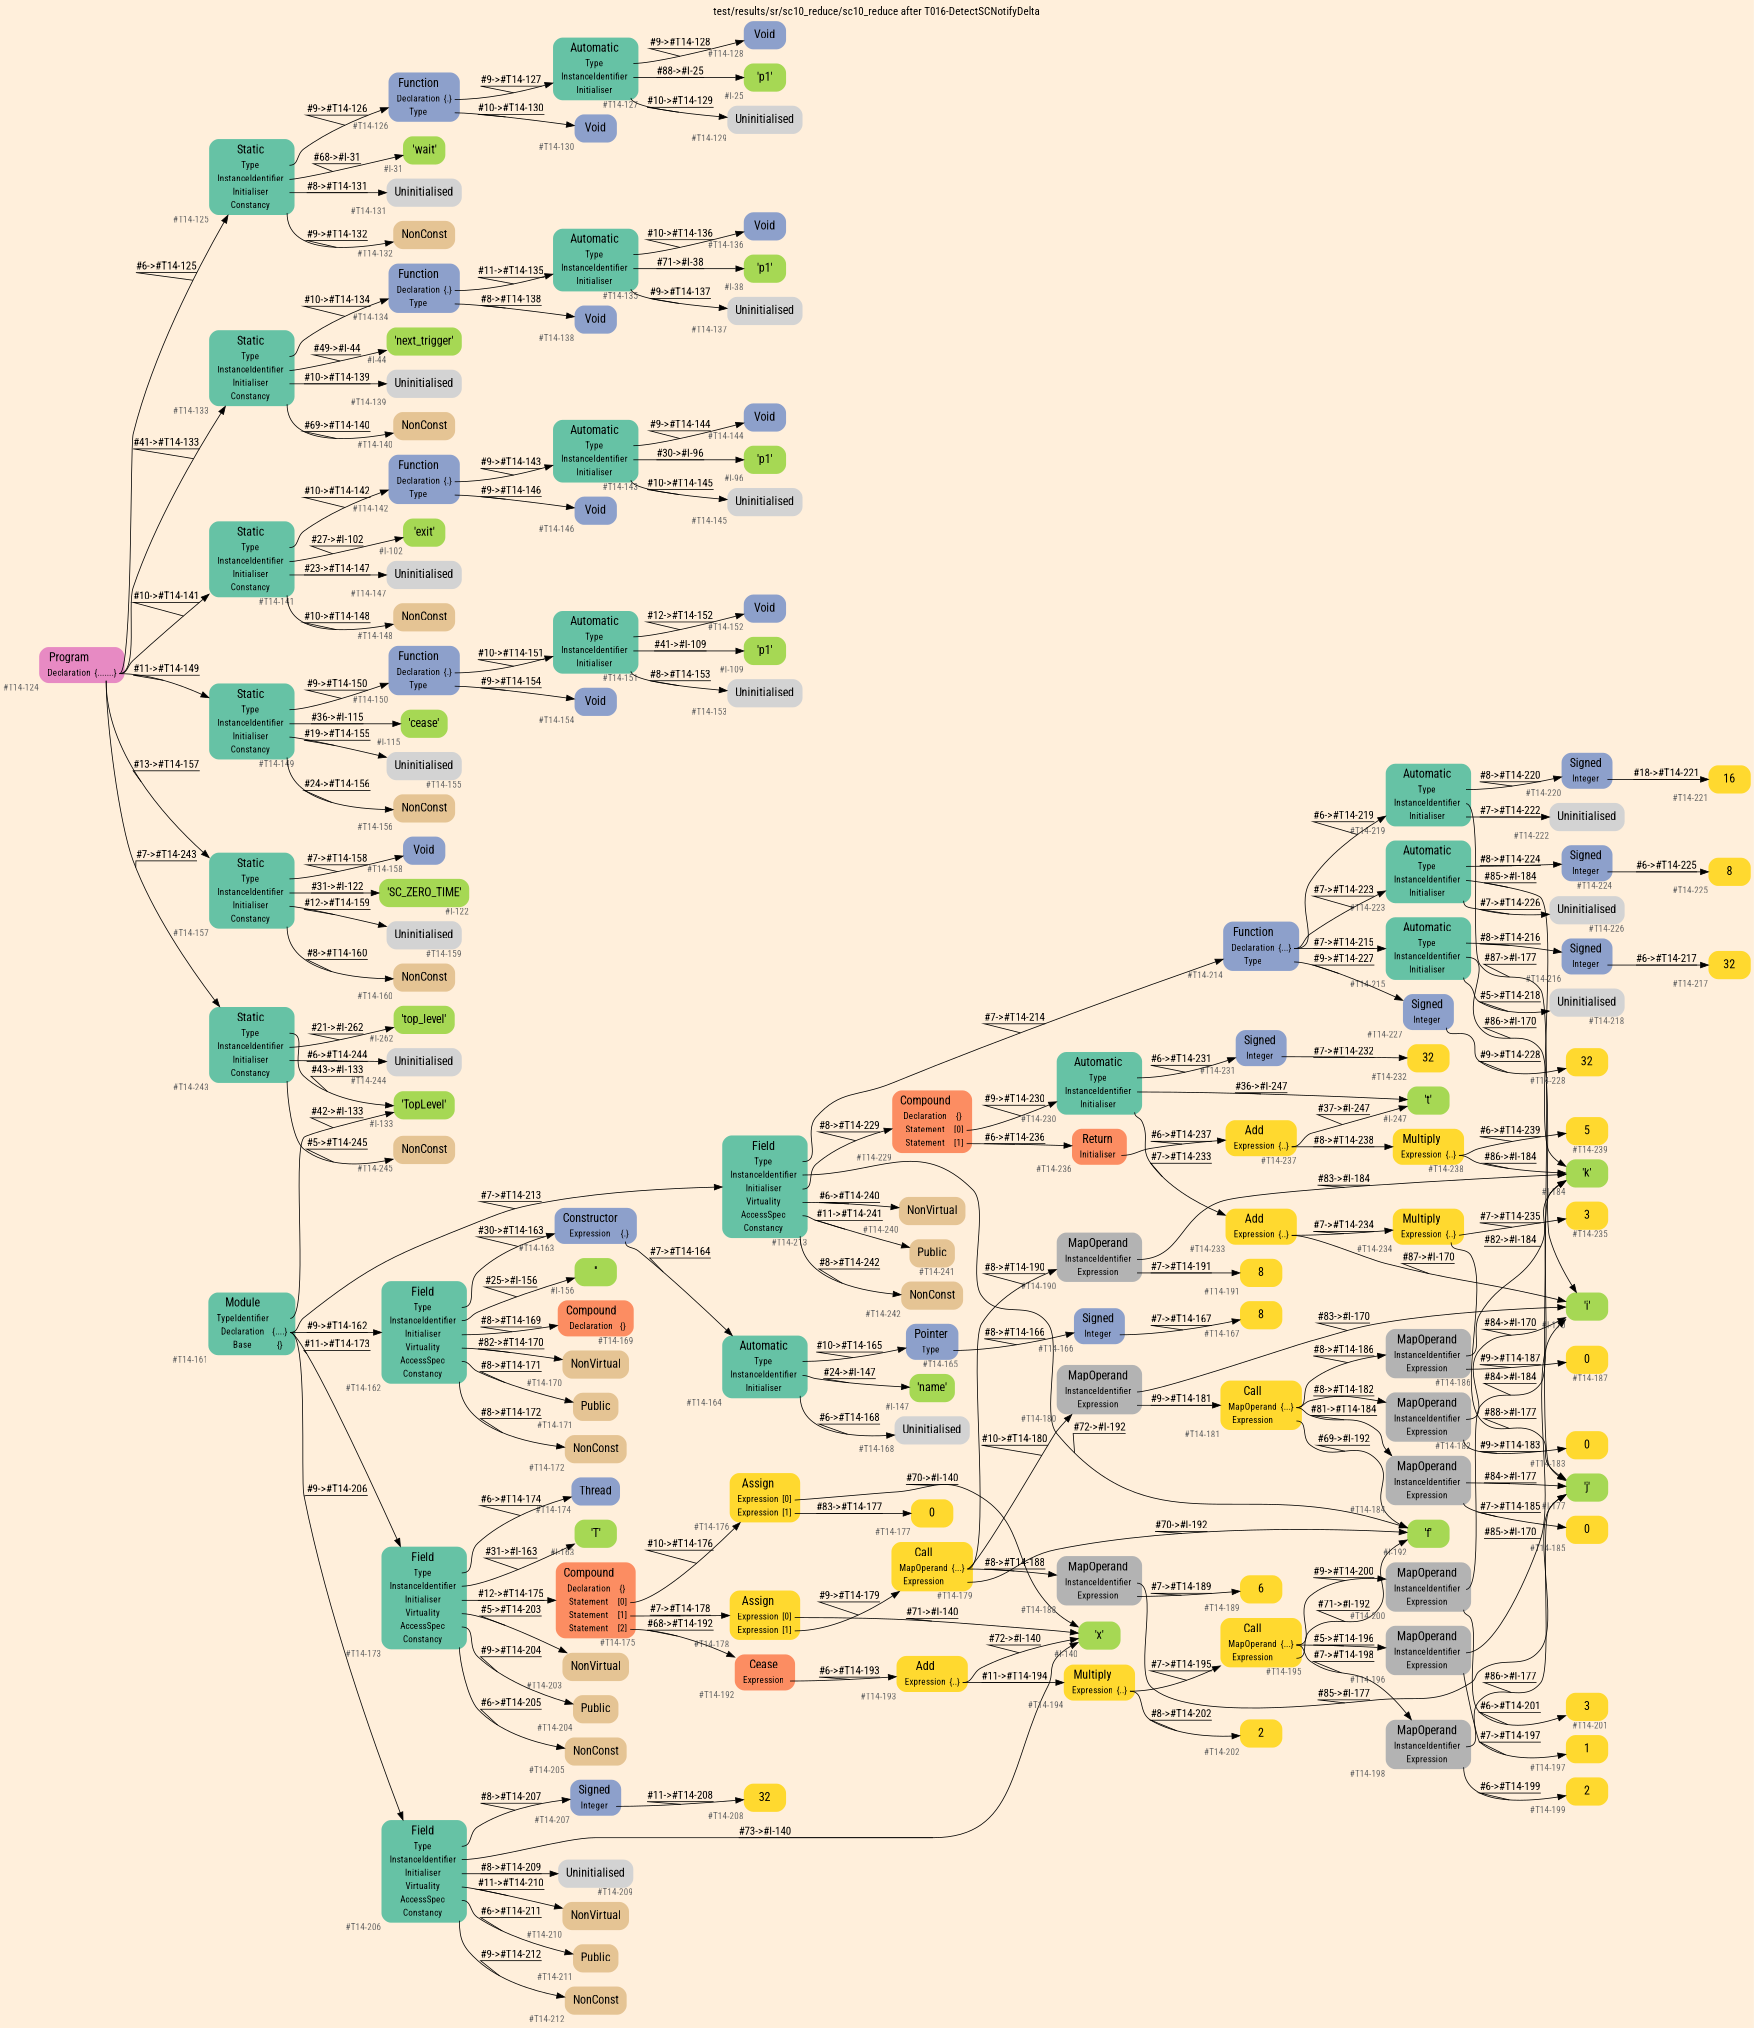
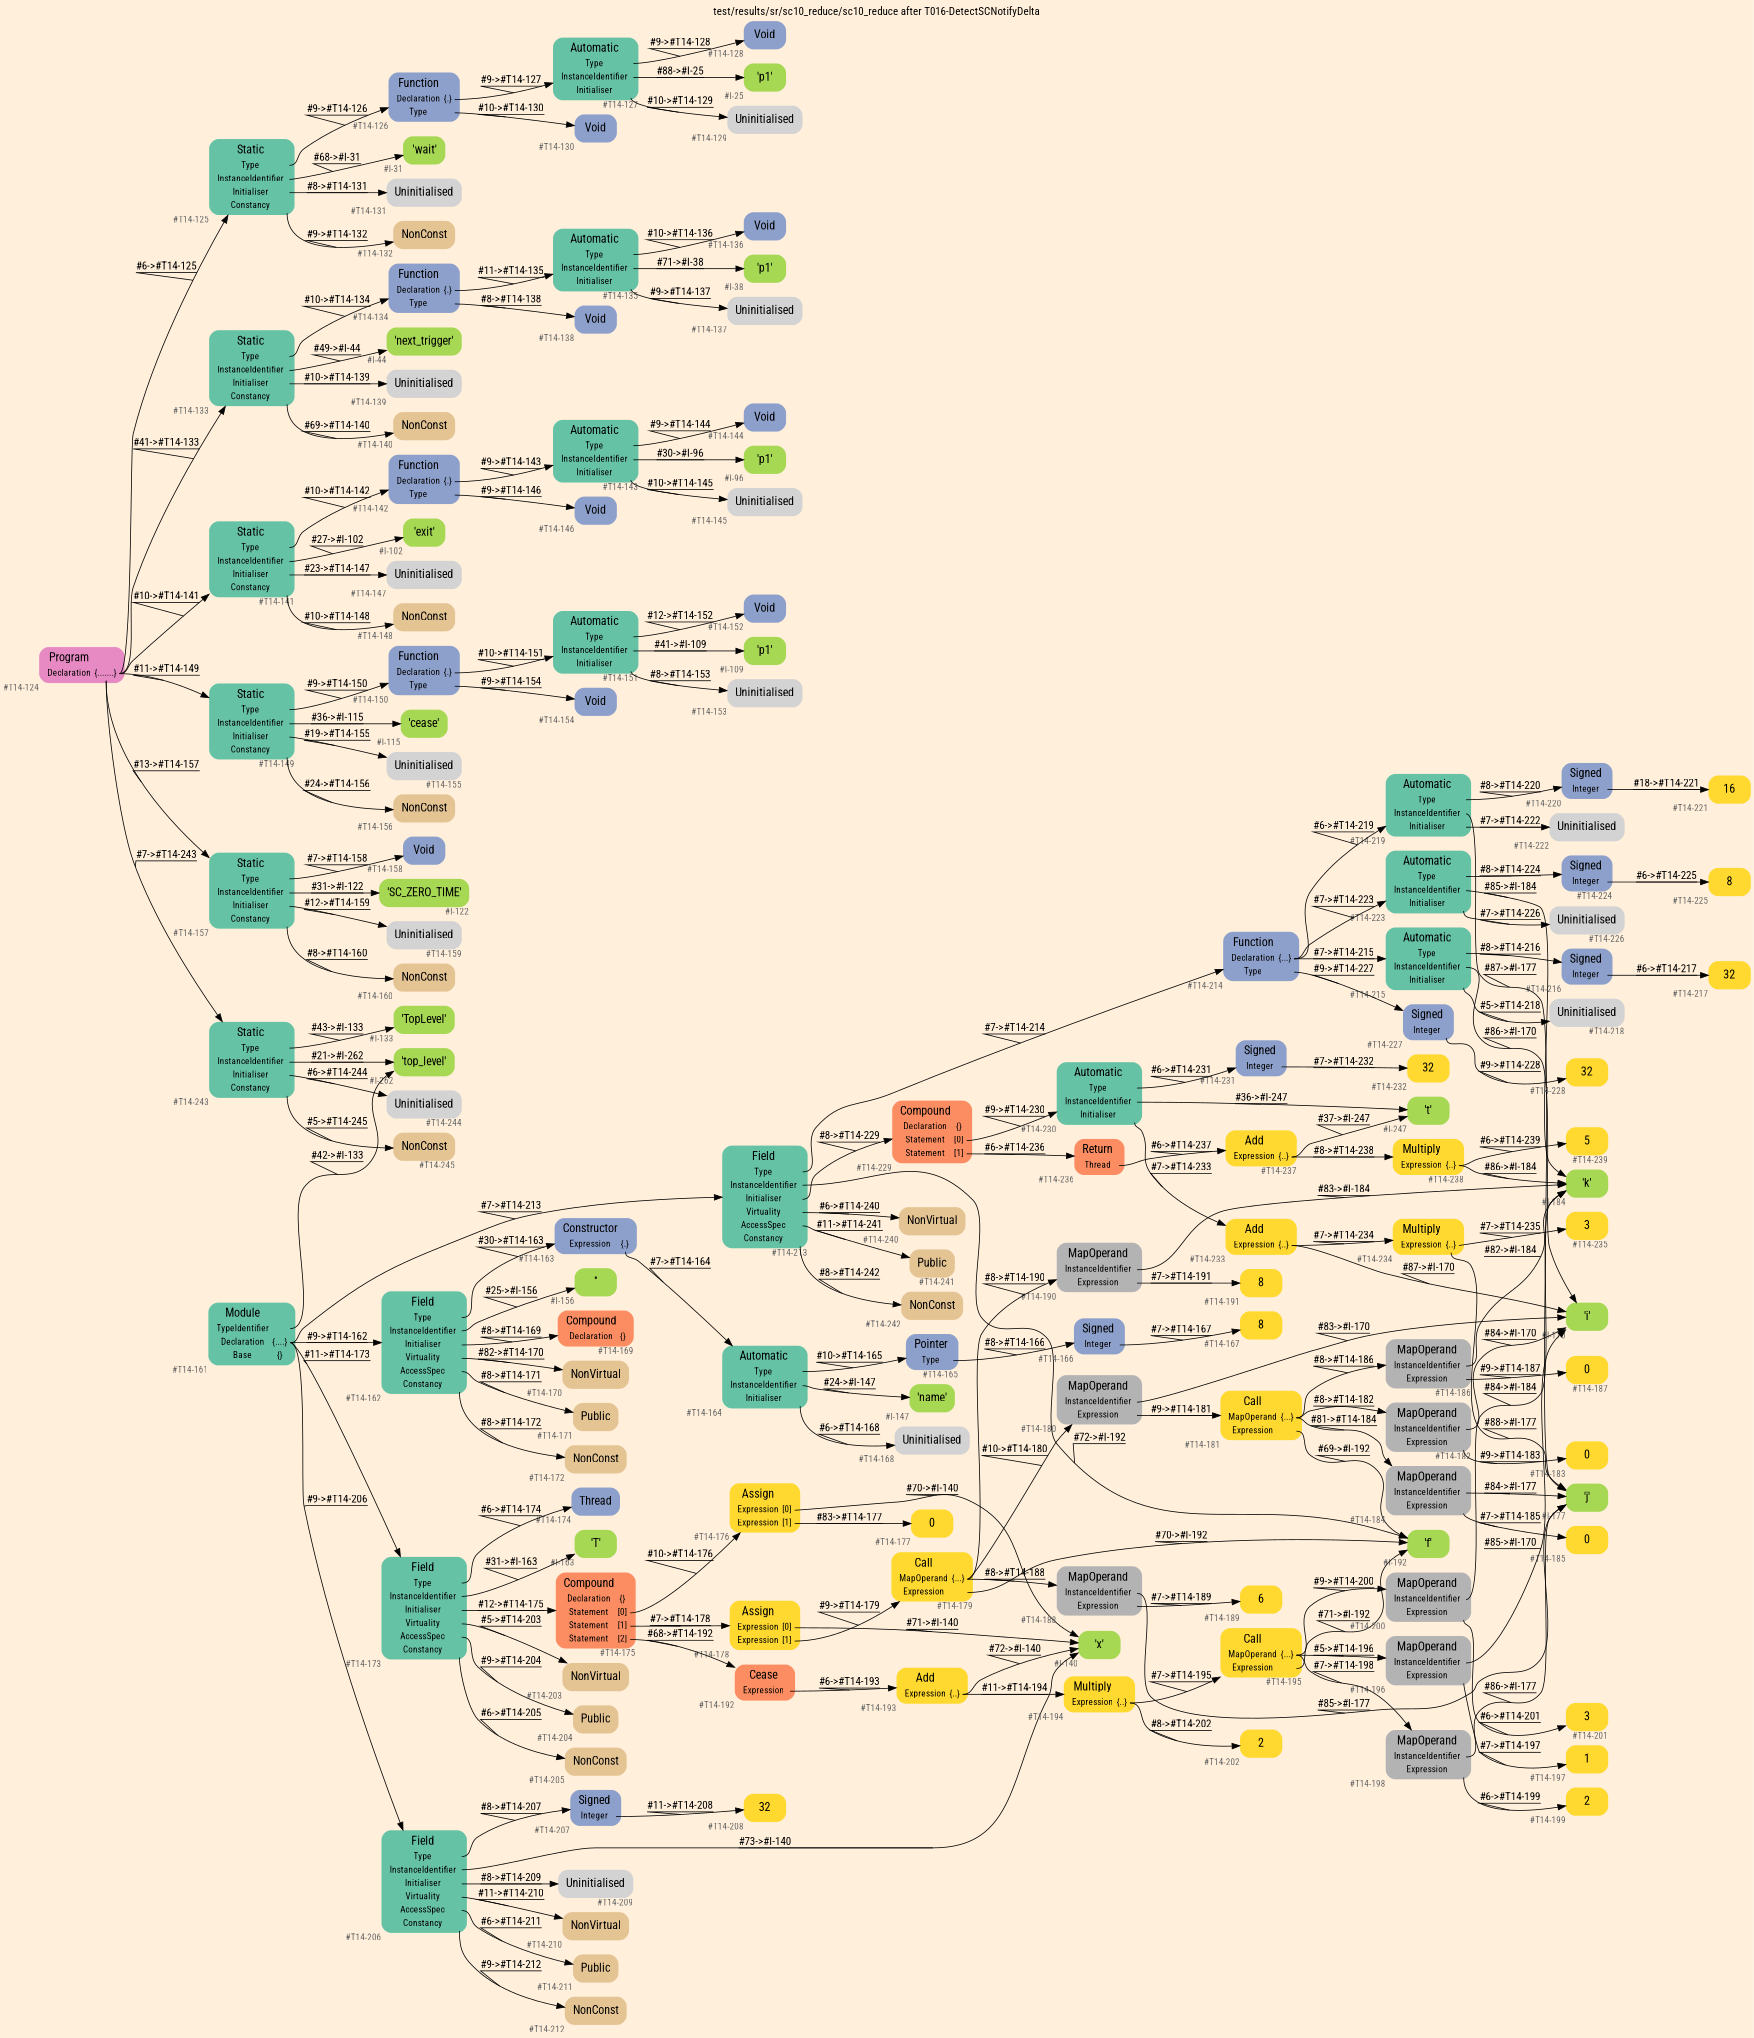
(1098, 1155) -> (1098, 1165)
(299, 1186) -> (311, 1181)
